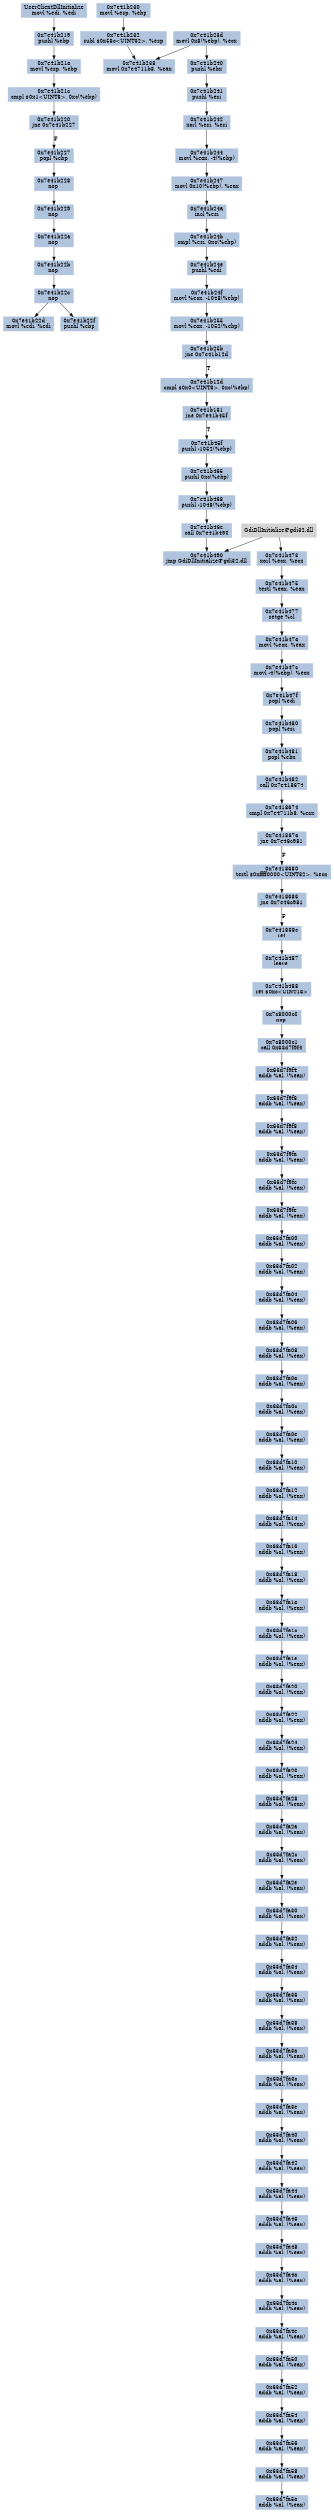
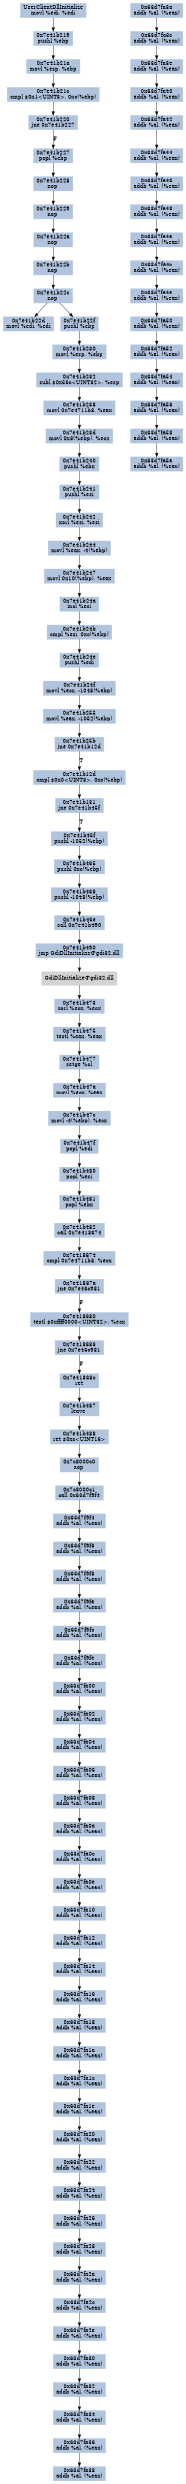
(175, 52) -> (79, 420)
none -> (79, 336)
(245, 544) -> (79, 963)
(282, 2038) -> none
